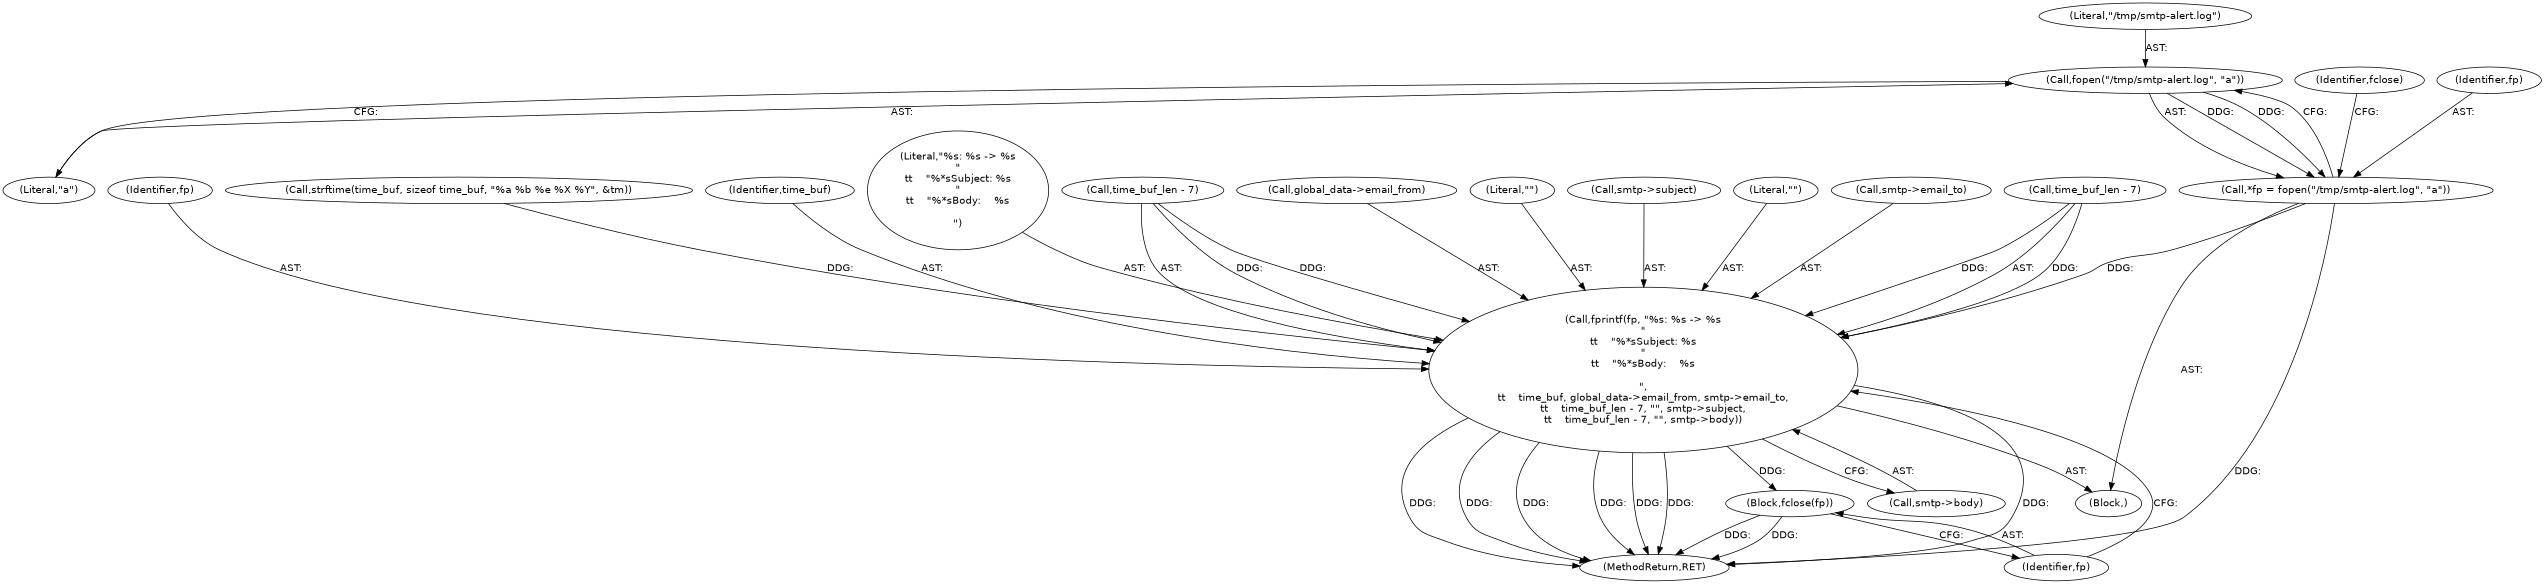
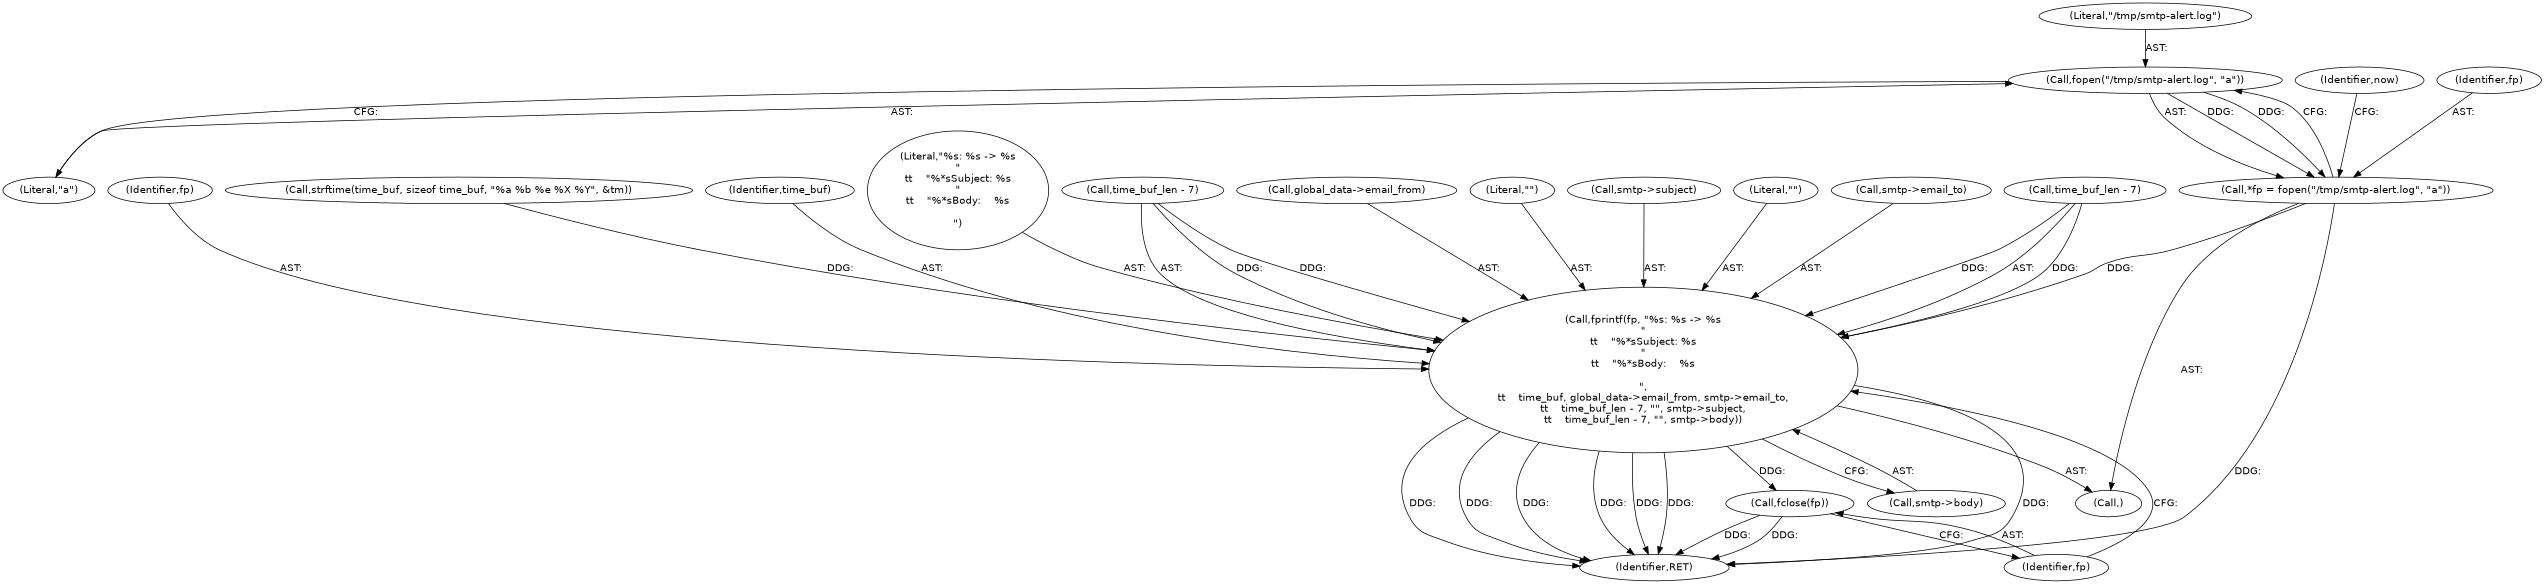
(2360, 80) -> (2360, 80)
(1790, 504) -> (1790, 504)
(2109, 504) -> (2109, 504)
(1654, 568) -> (1654, 568)
